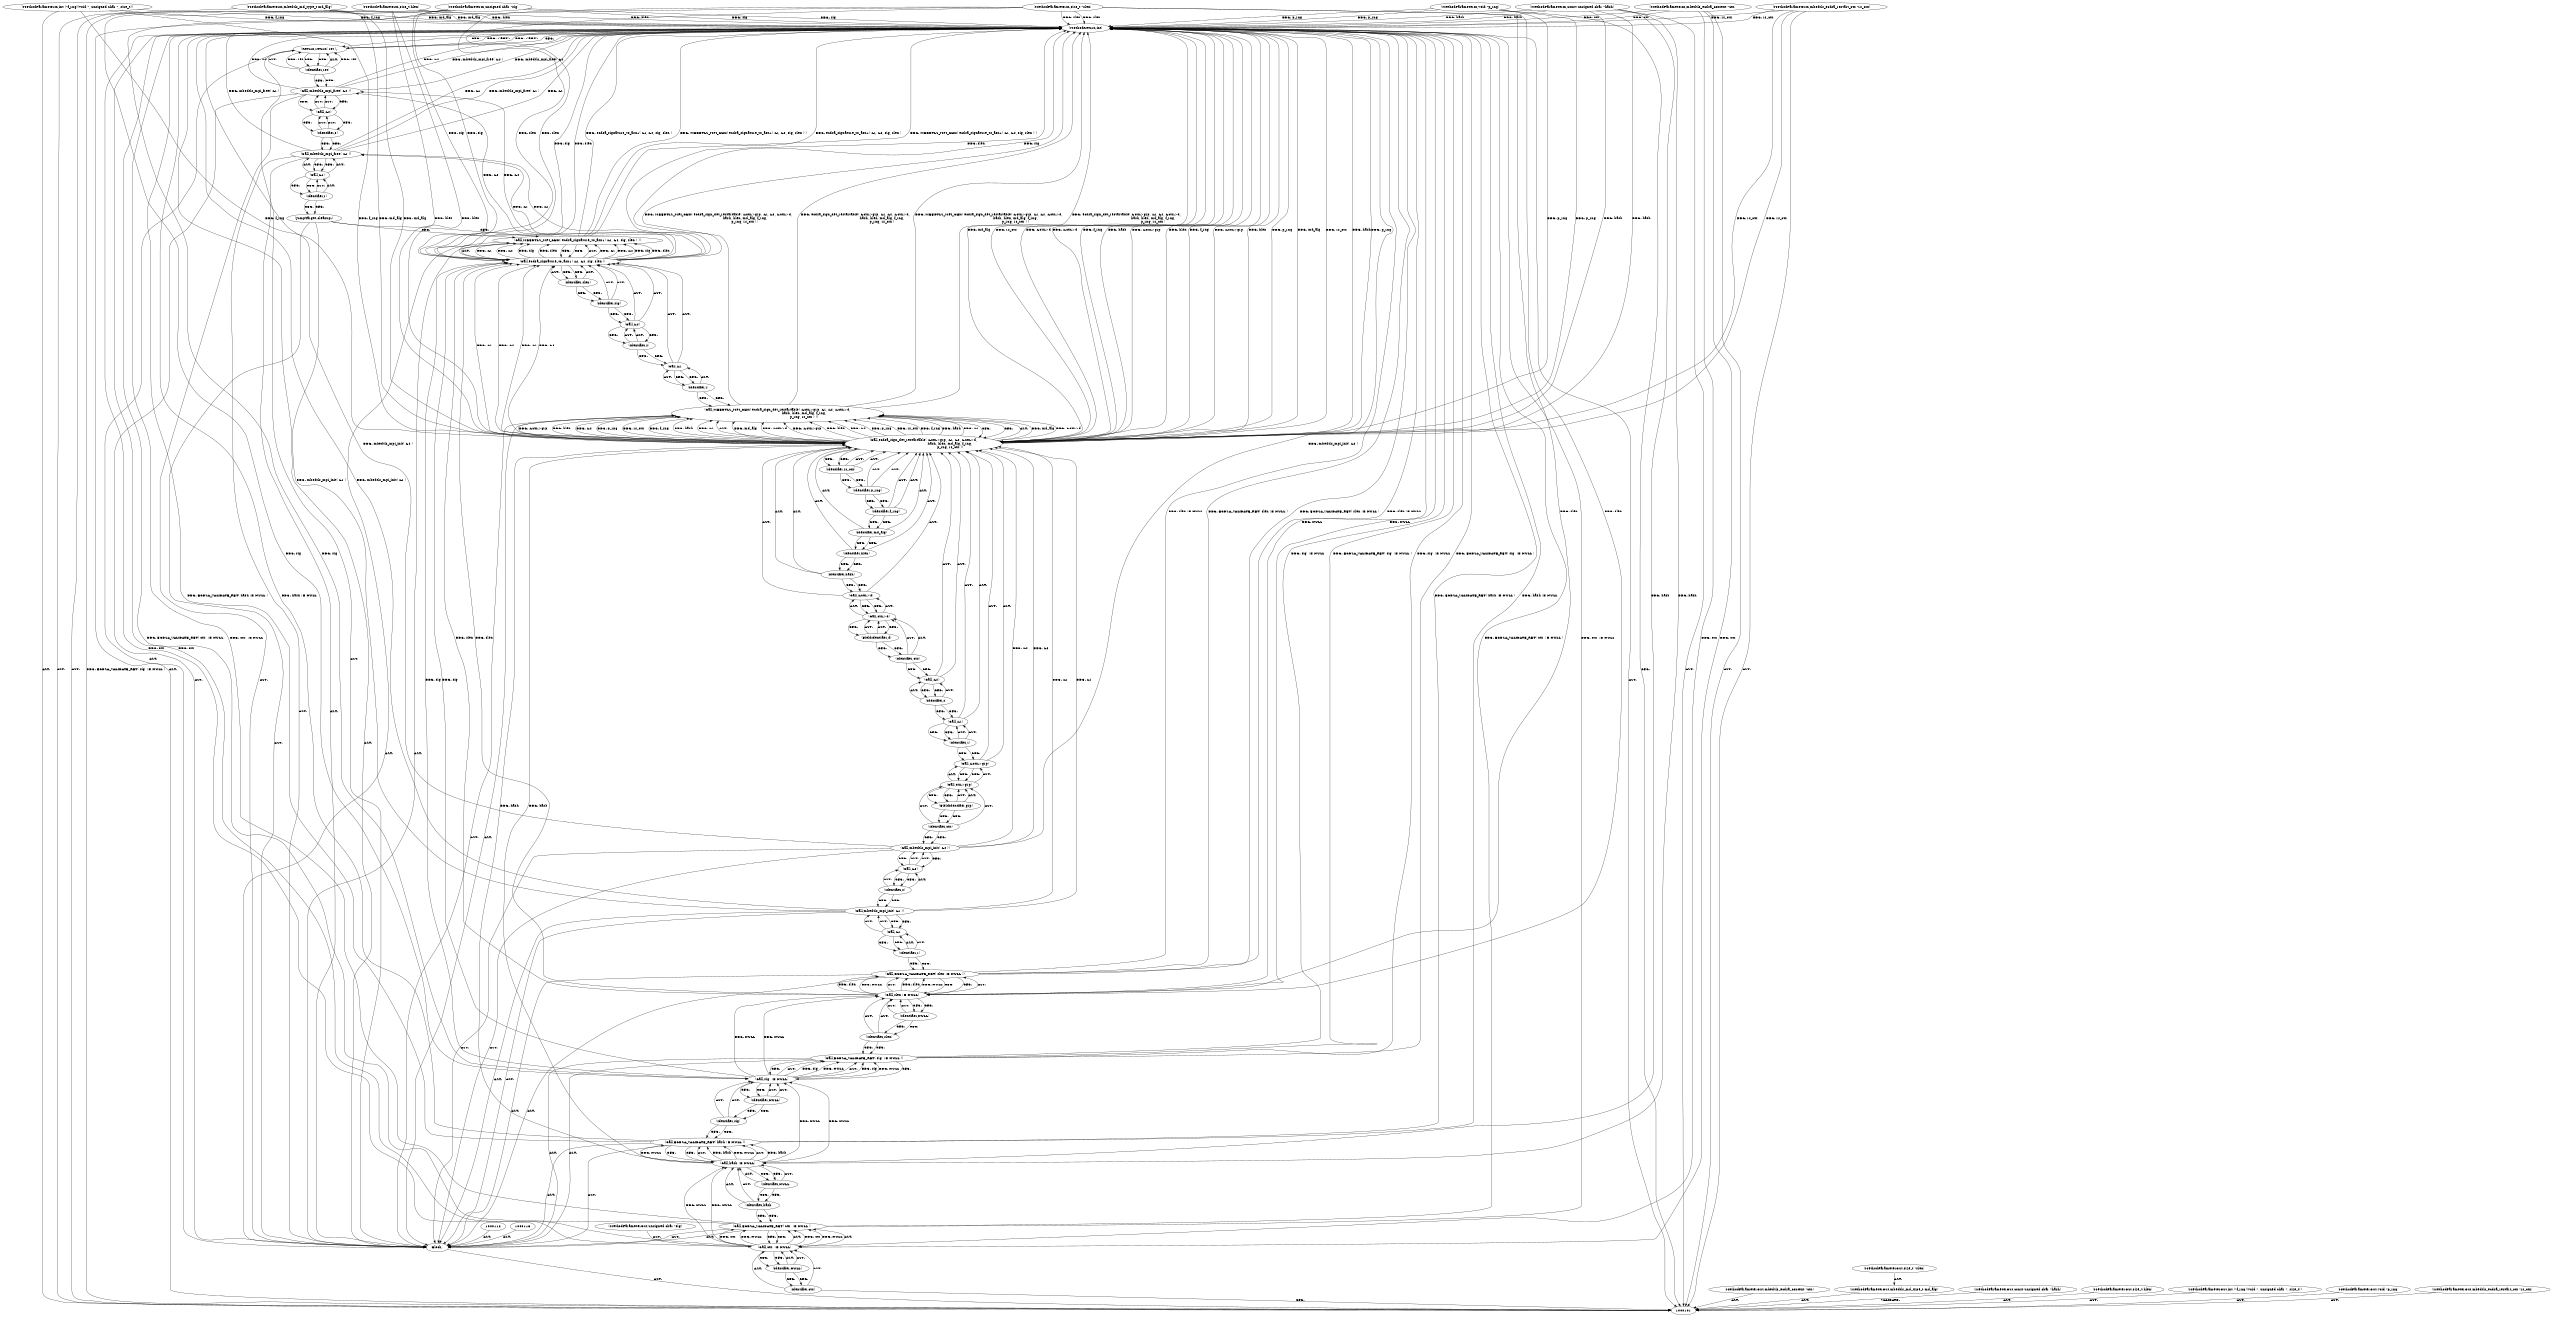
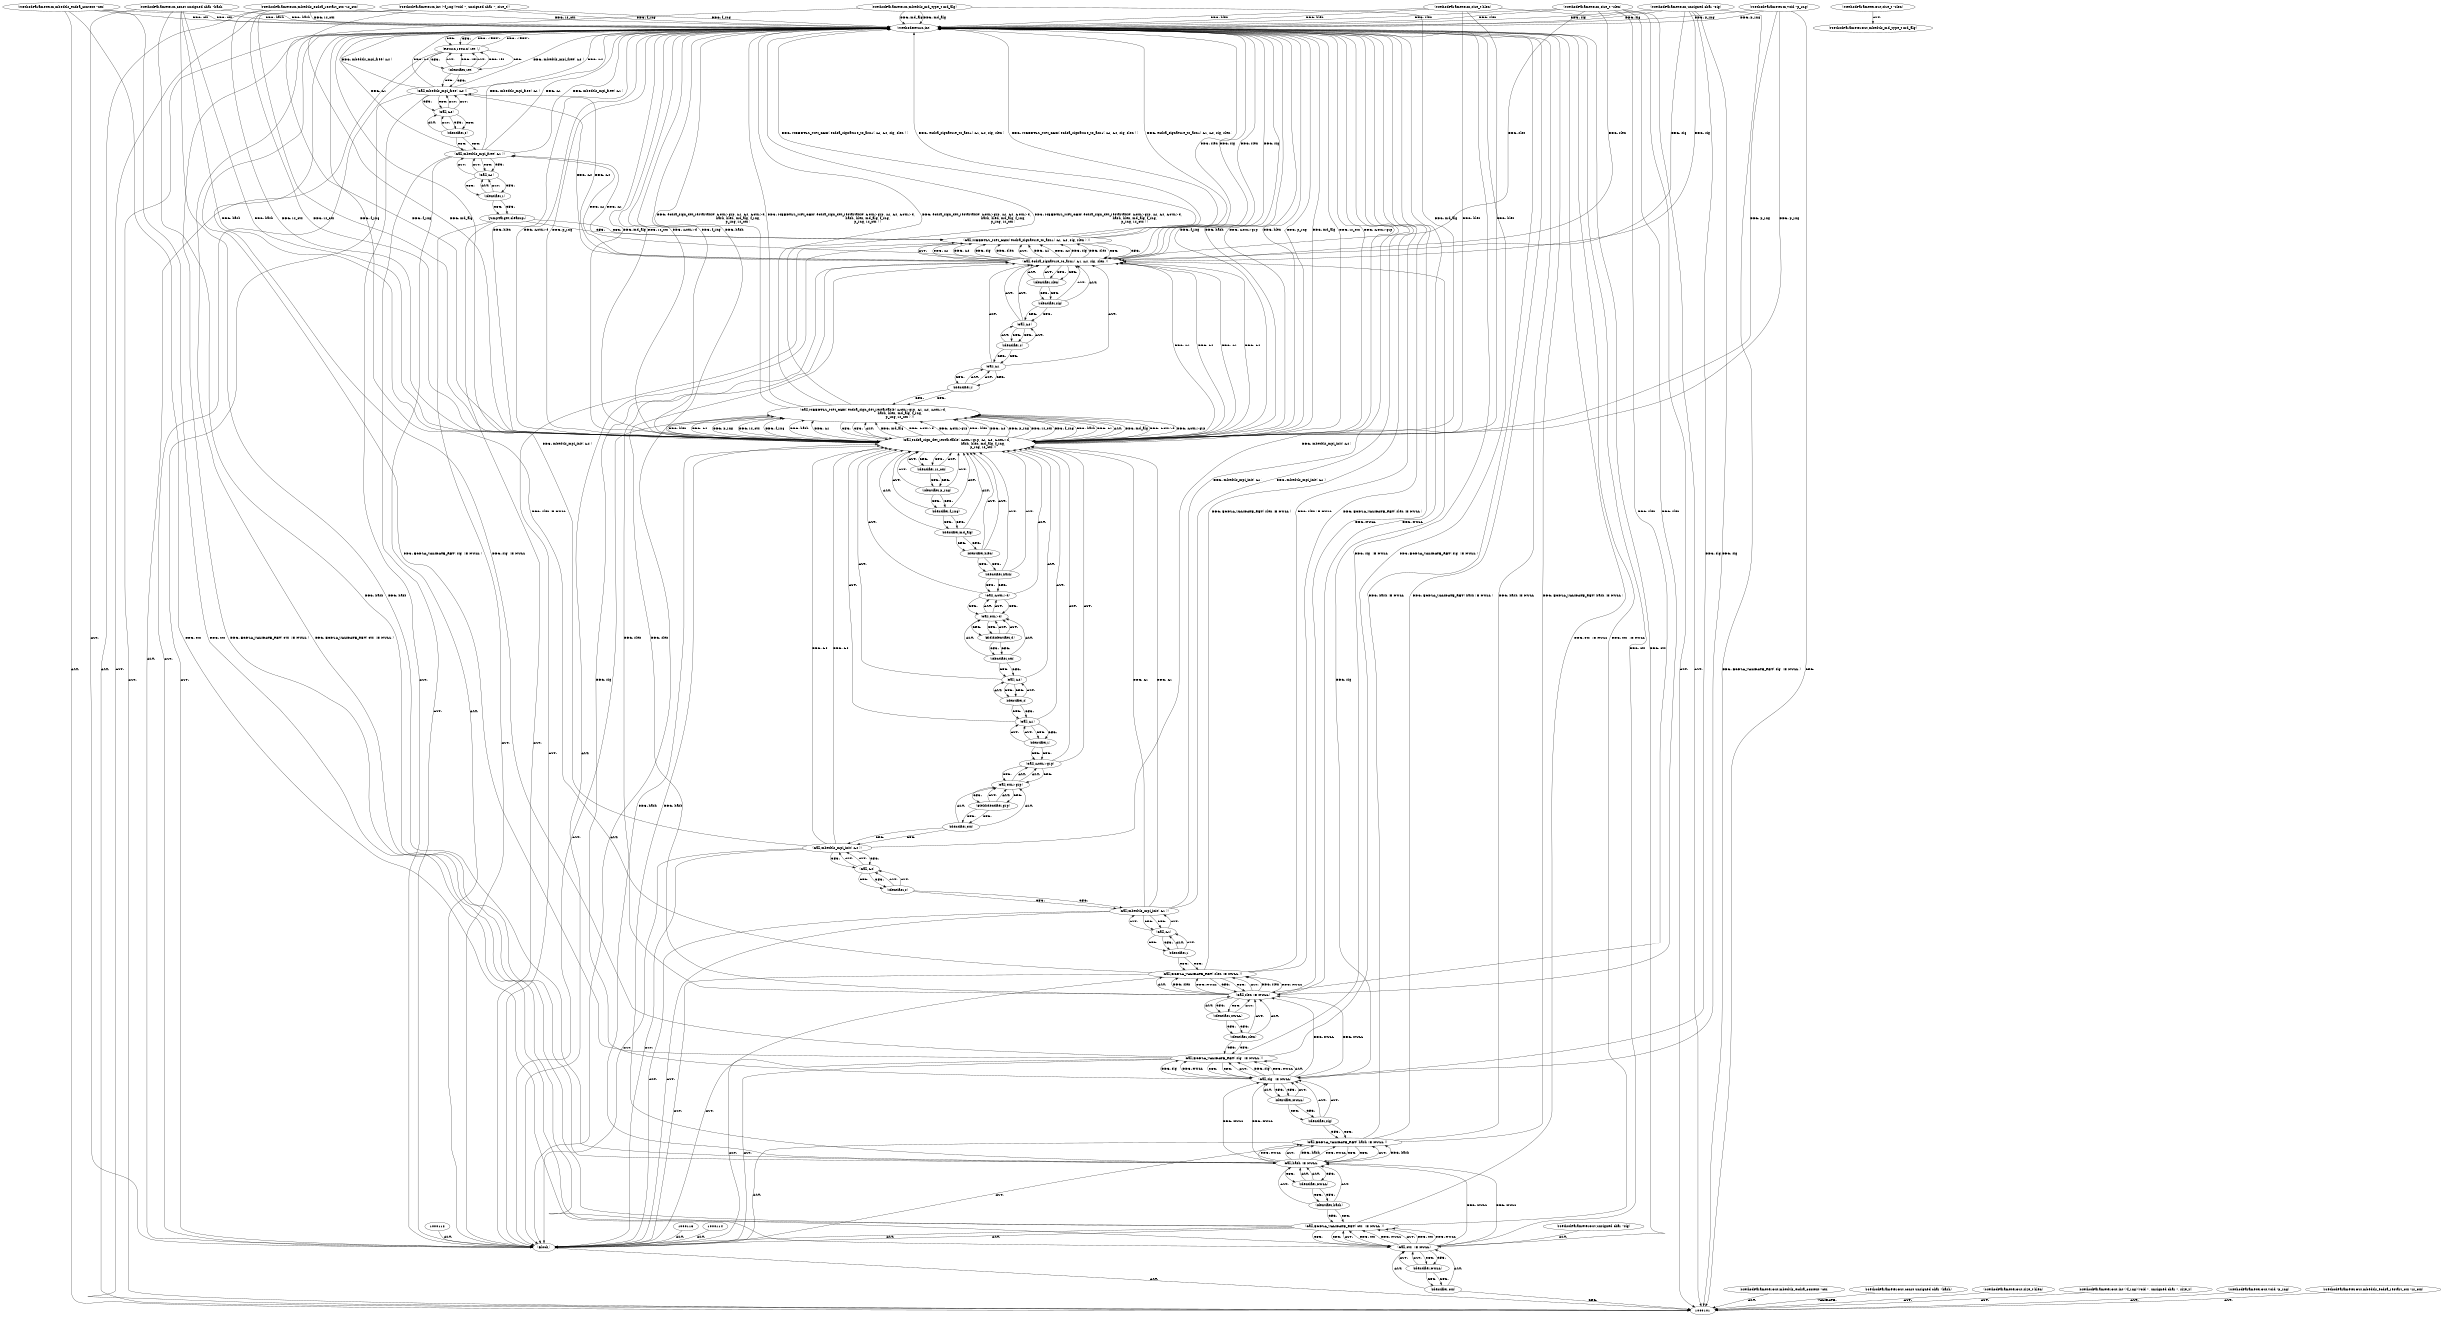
(1697, 626) -> (92, 814)
none -> (715, 1226)
(64, 1299) -> none
(1779, 1301) -> none
